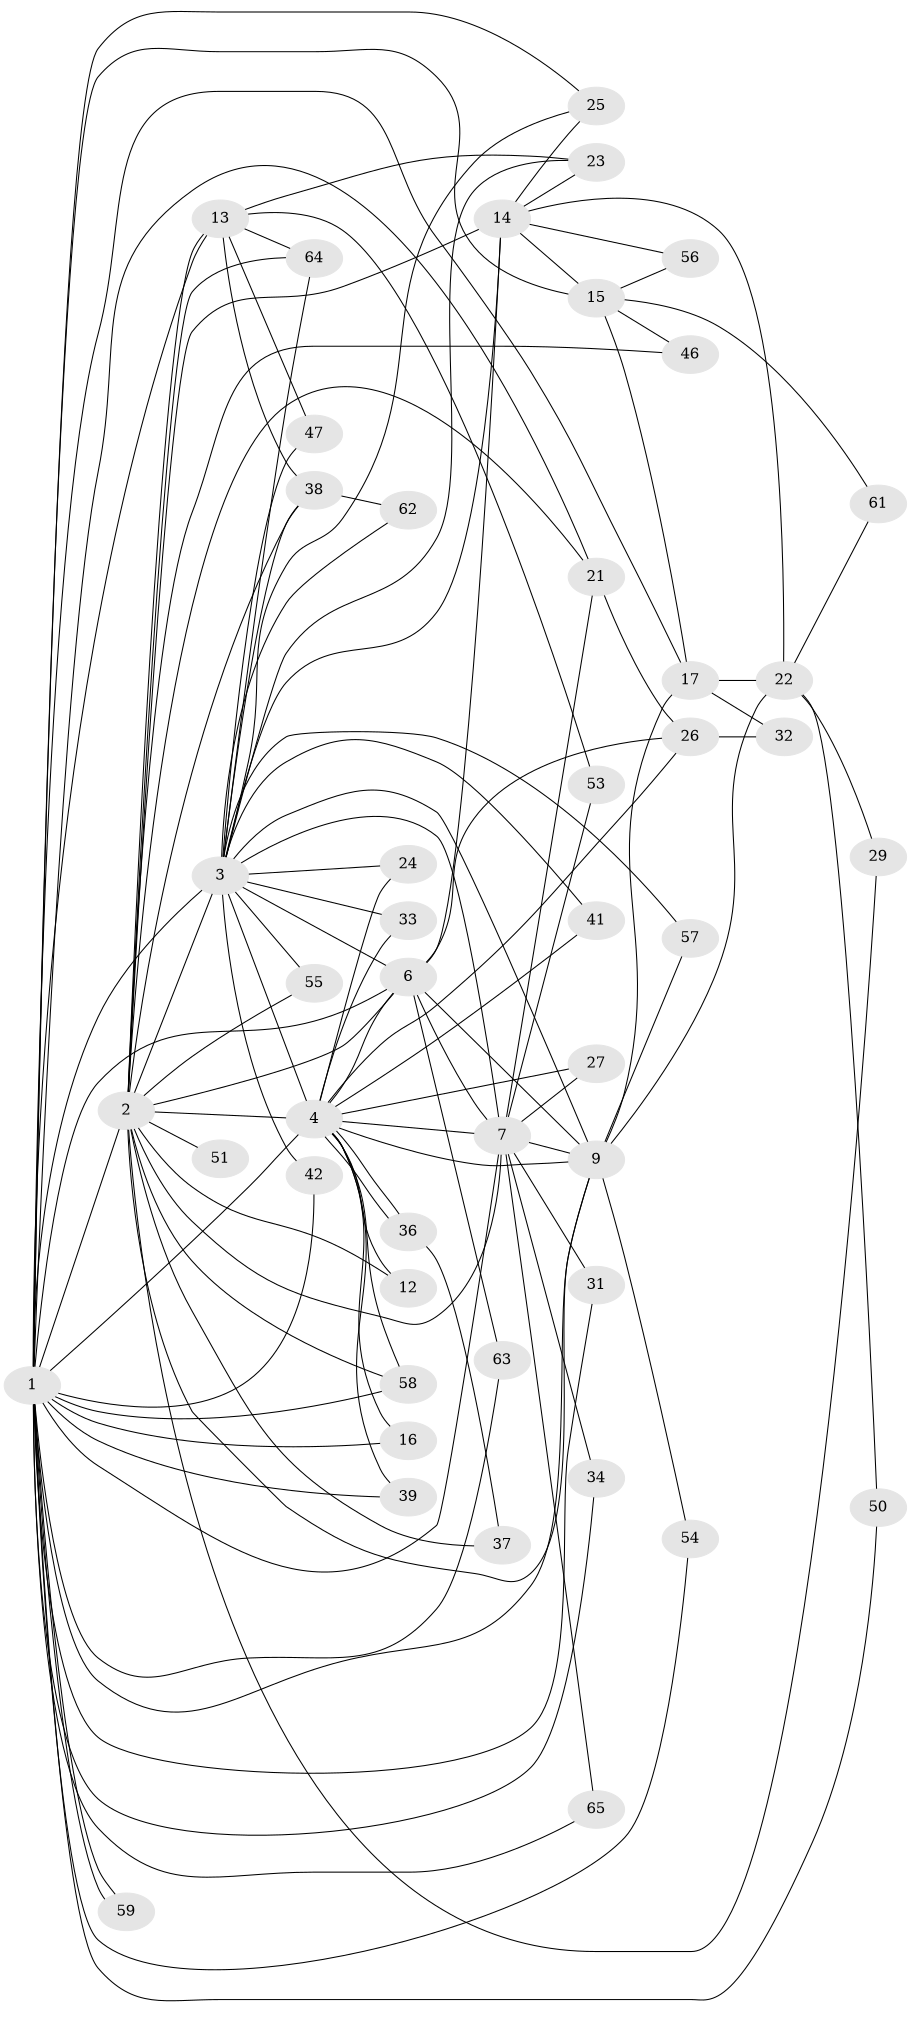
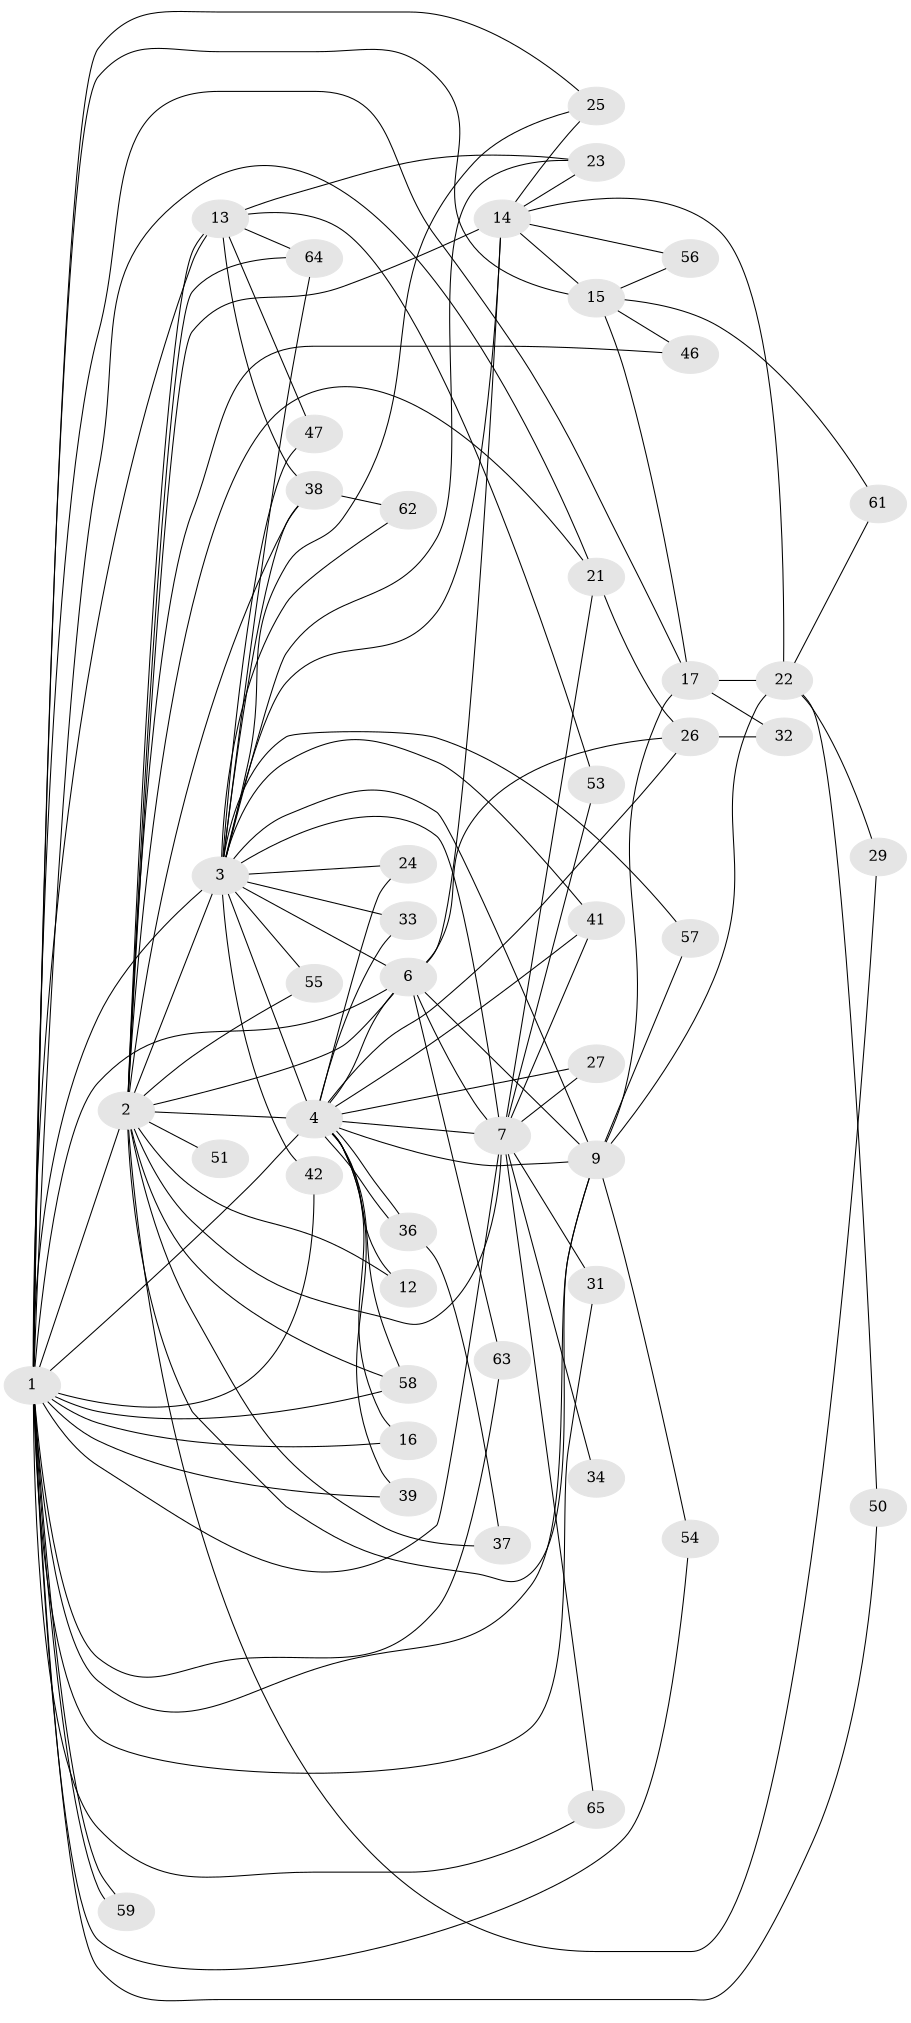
(549, 1148) -> (549, 1028)
(255, 1835) -> none
